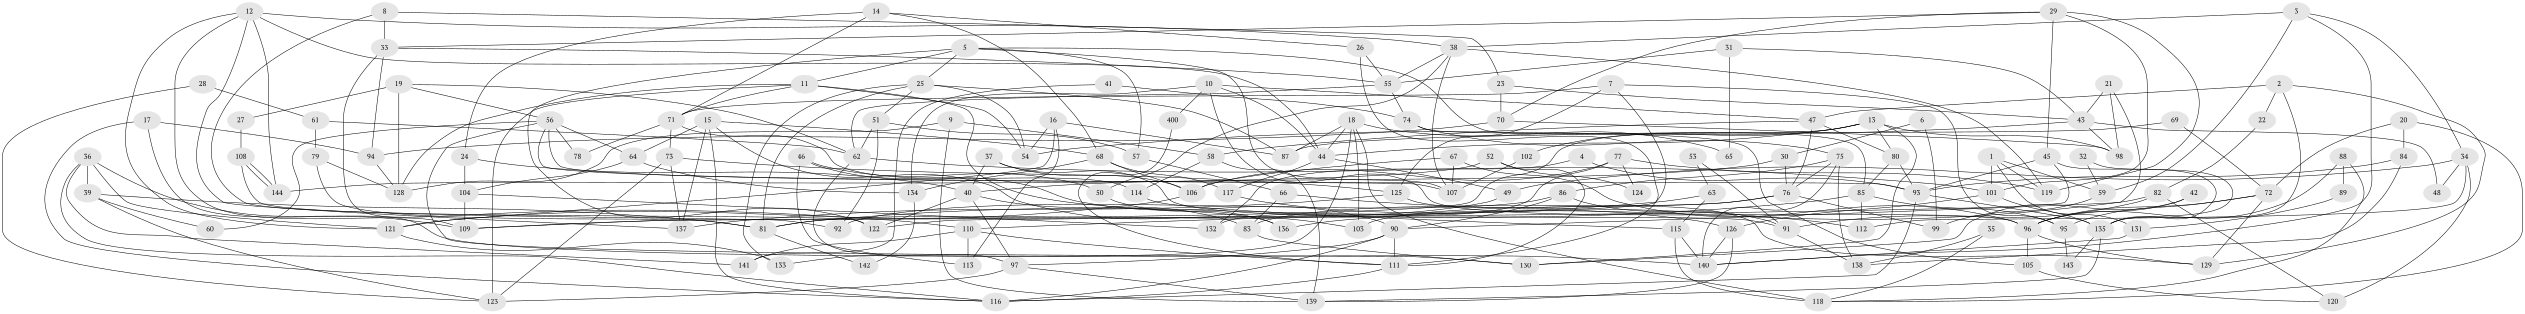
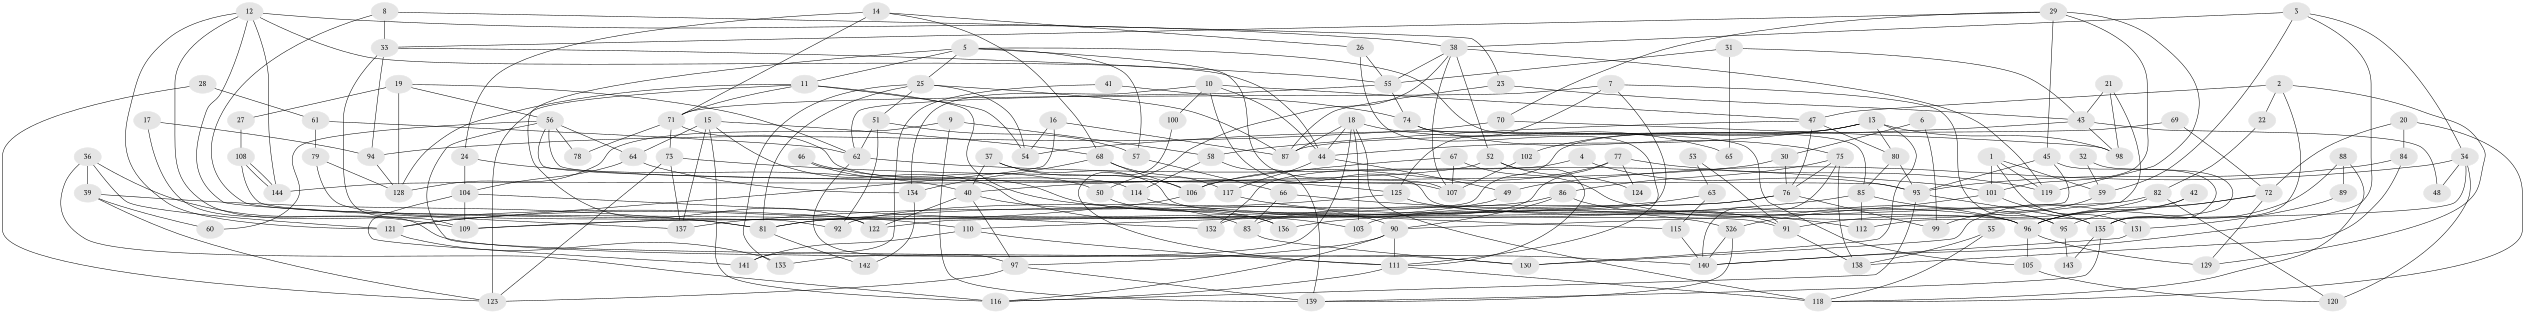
none -> (1473, 105)
(1501, 105) -> (1335, 111)
(1173, 120) -> (1173, 120)
(1731, 229) -> (1731, 229)
(1776, 241) -> (1713, 210)
(374, 248) -> (534, 253)
(968, 266) -> none
(435, 277) -> none
(1720, 289) -> (1577, 281)
